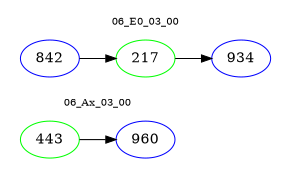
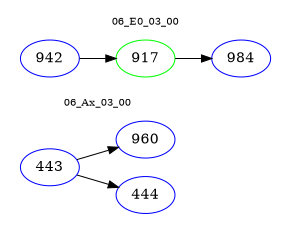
(50, 59) -> (50, 59)
(146, 59) -> (146, 59)
(241, 59) -> (241, 59)
(50, 140) -> (50, 167)
none -> (146, 195)
